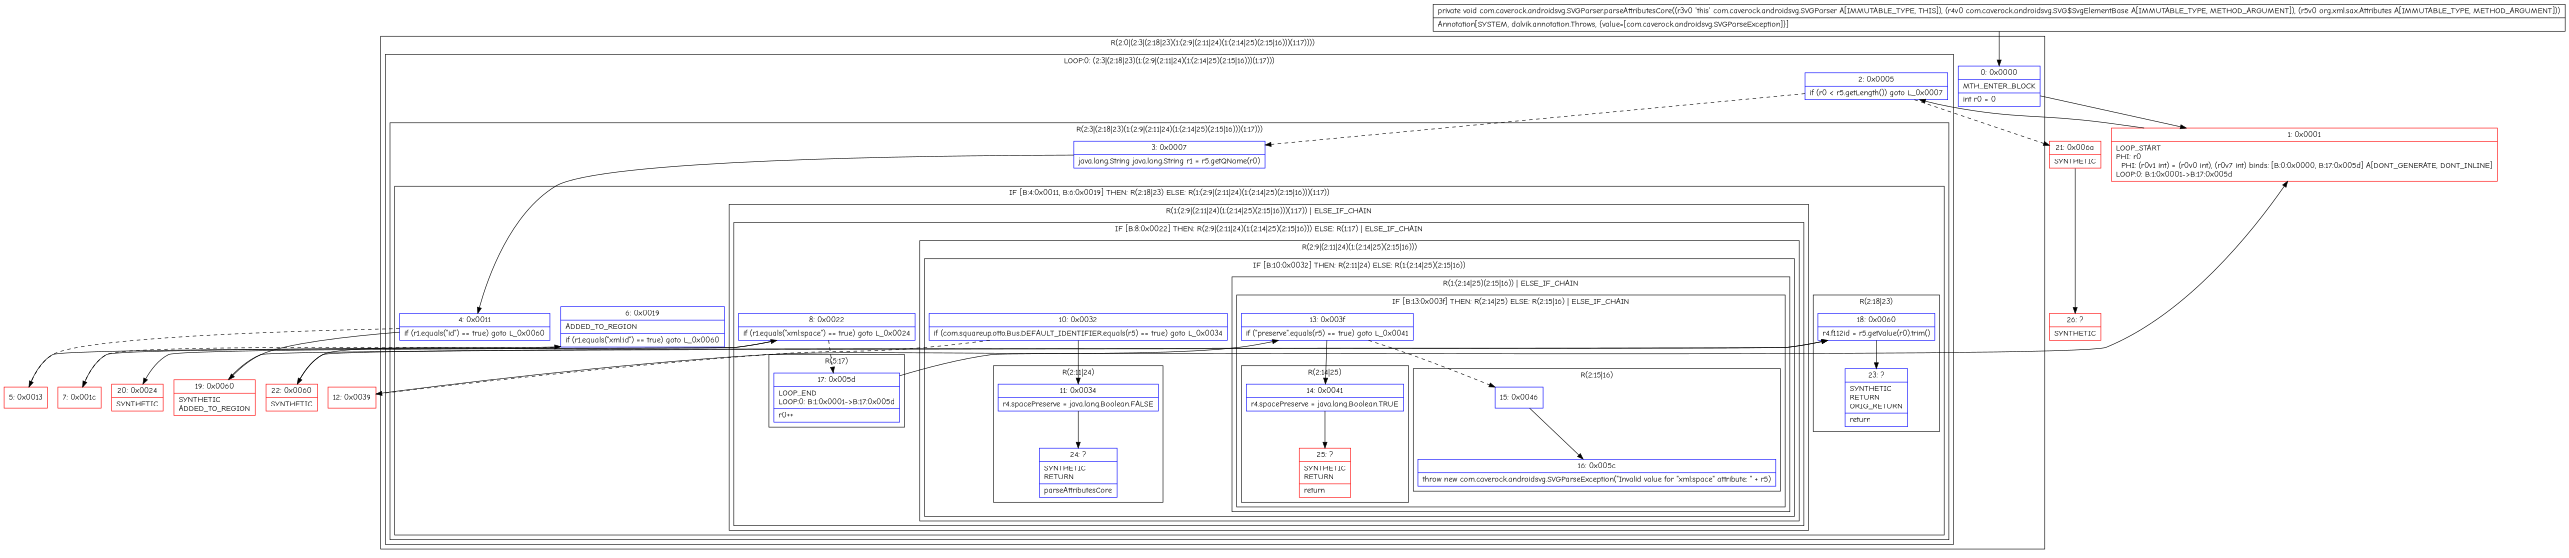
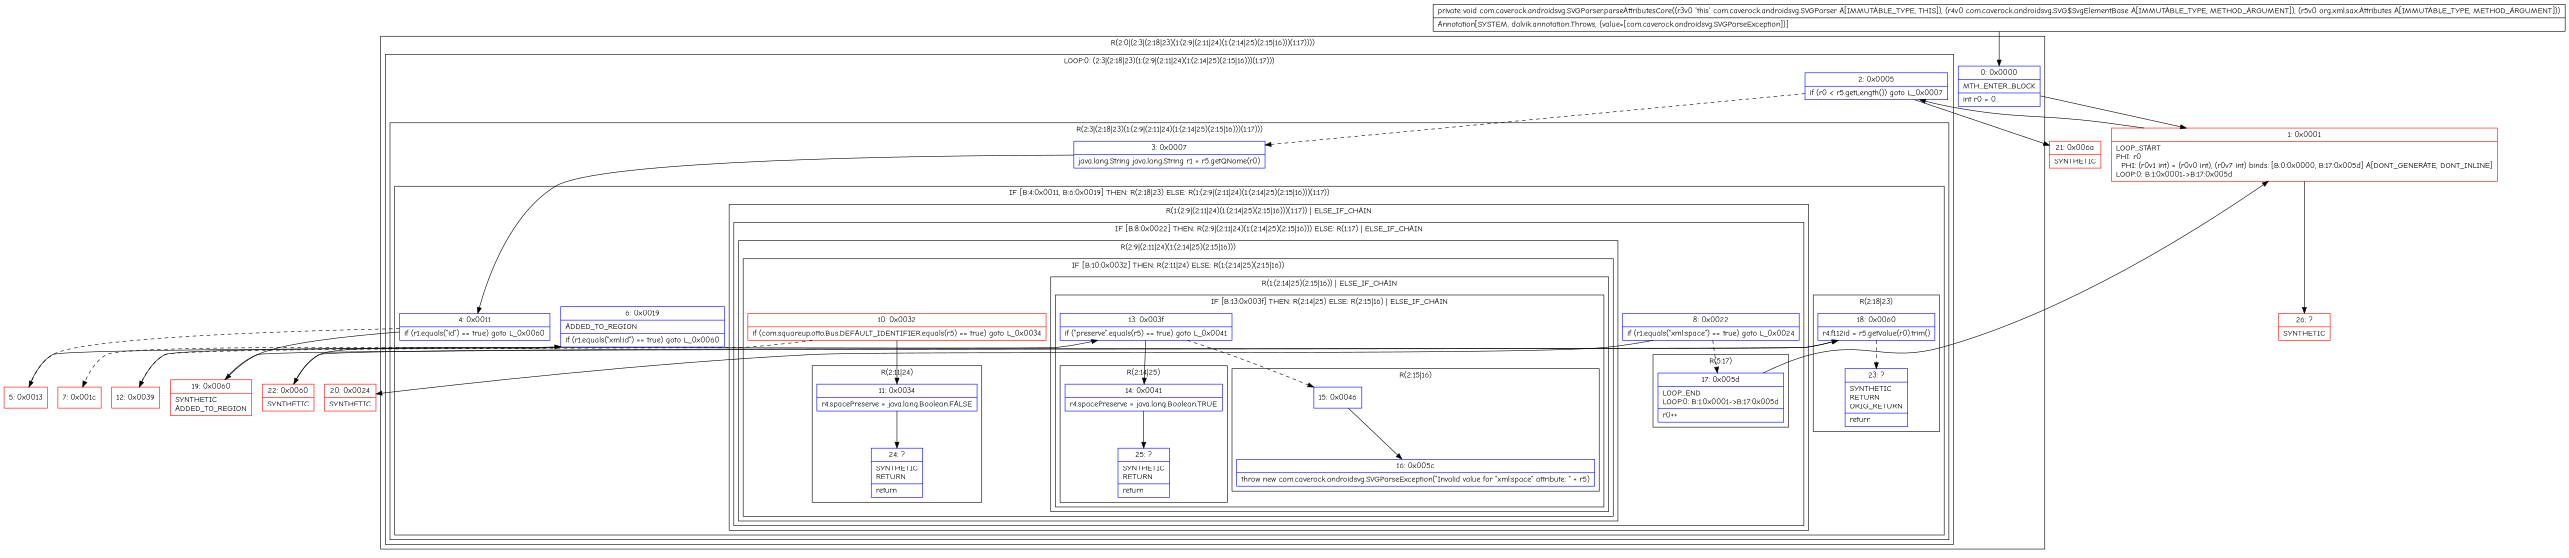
(1979, 122) -> (1979, 122)
(2075, 238) -> (2304, 244)
(1078, 327) -> (897, 327)
(418, 349) -> none
(1876, 349) -> (1876, 348)
(1325, 473) -> (1144, 473)
(1078, 490) -> (887, 490)
